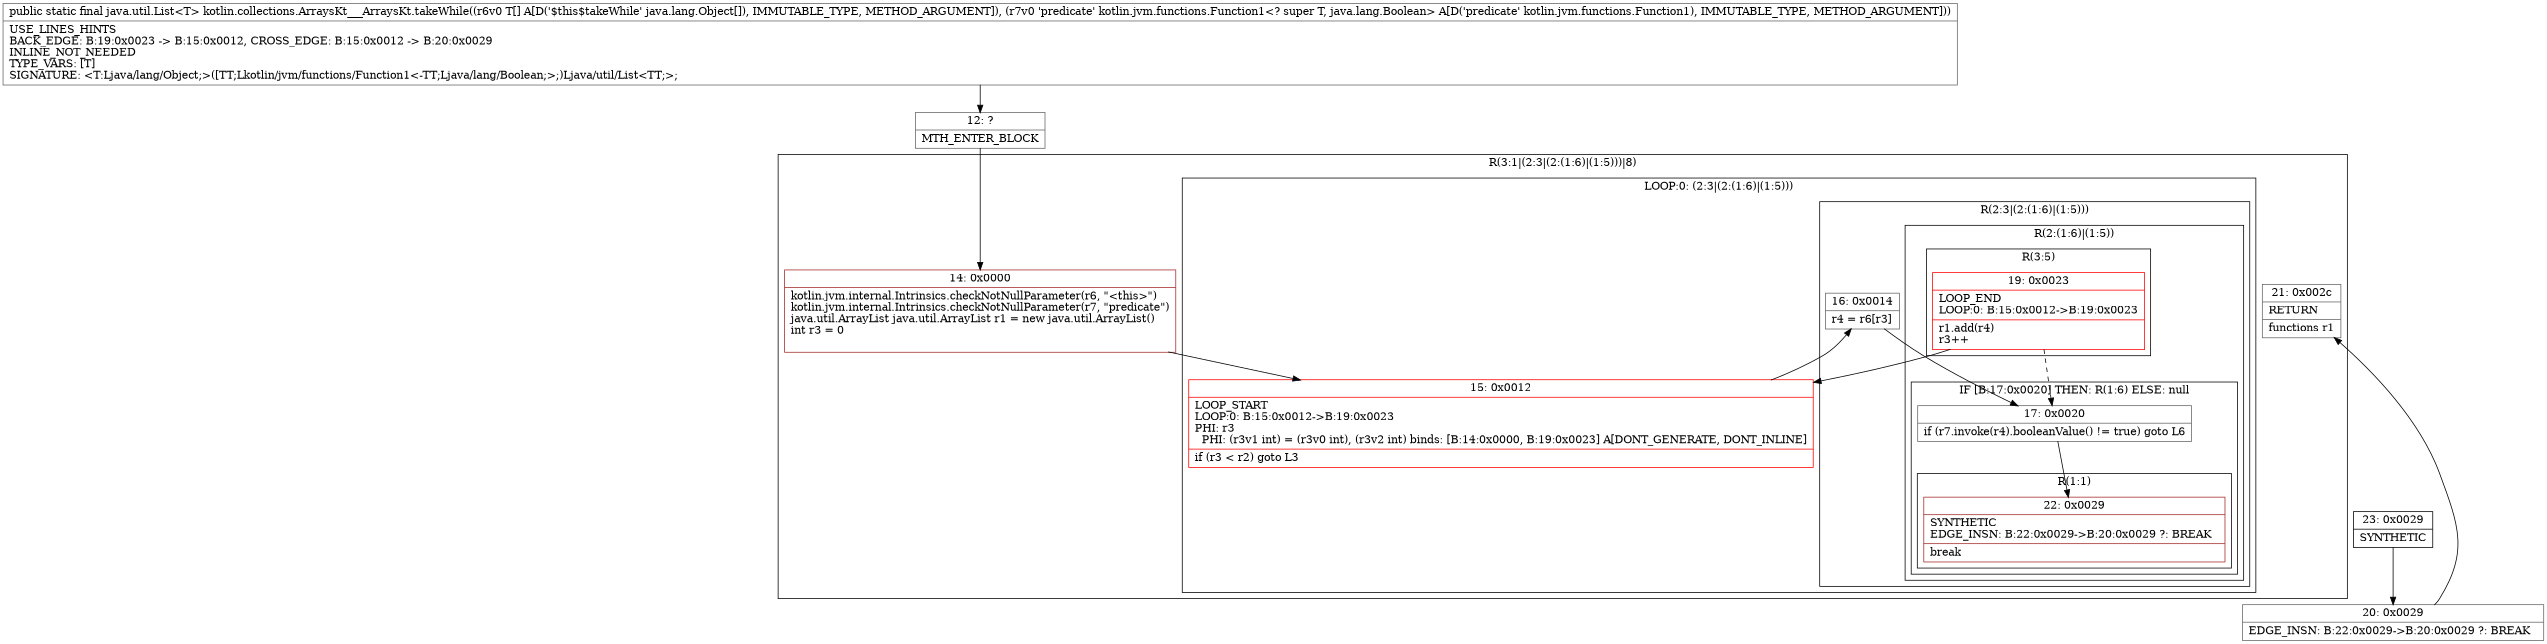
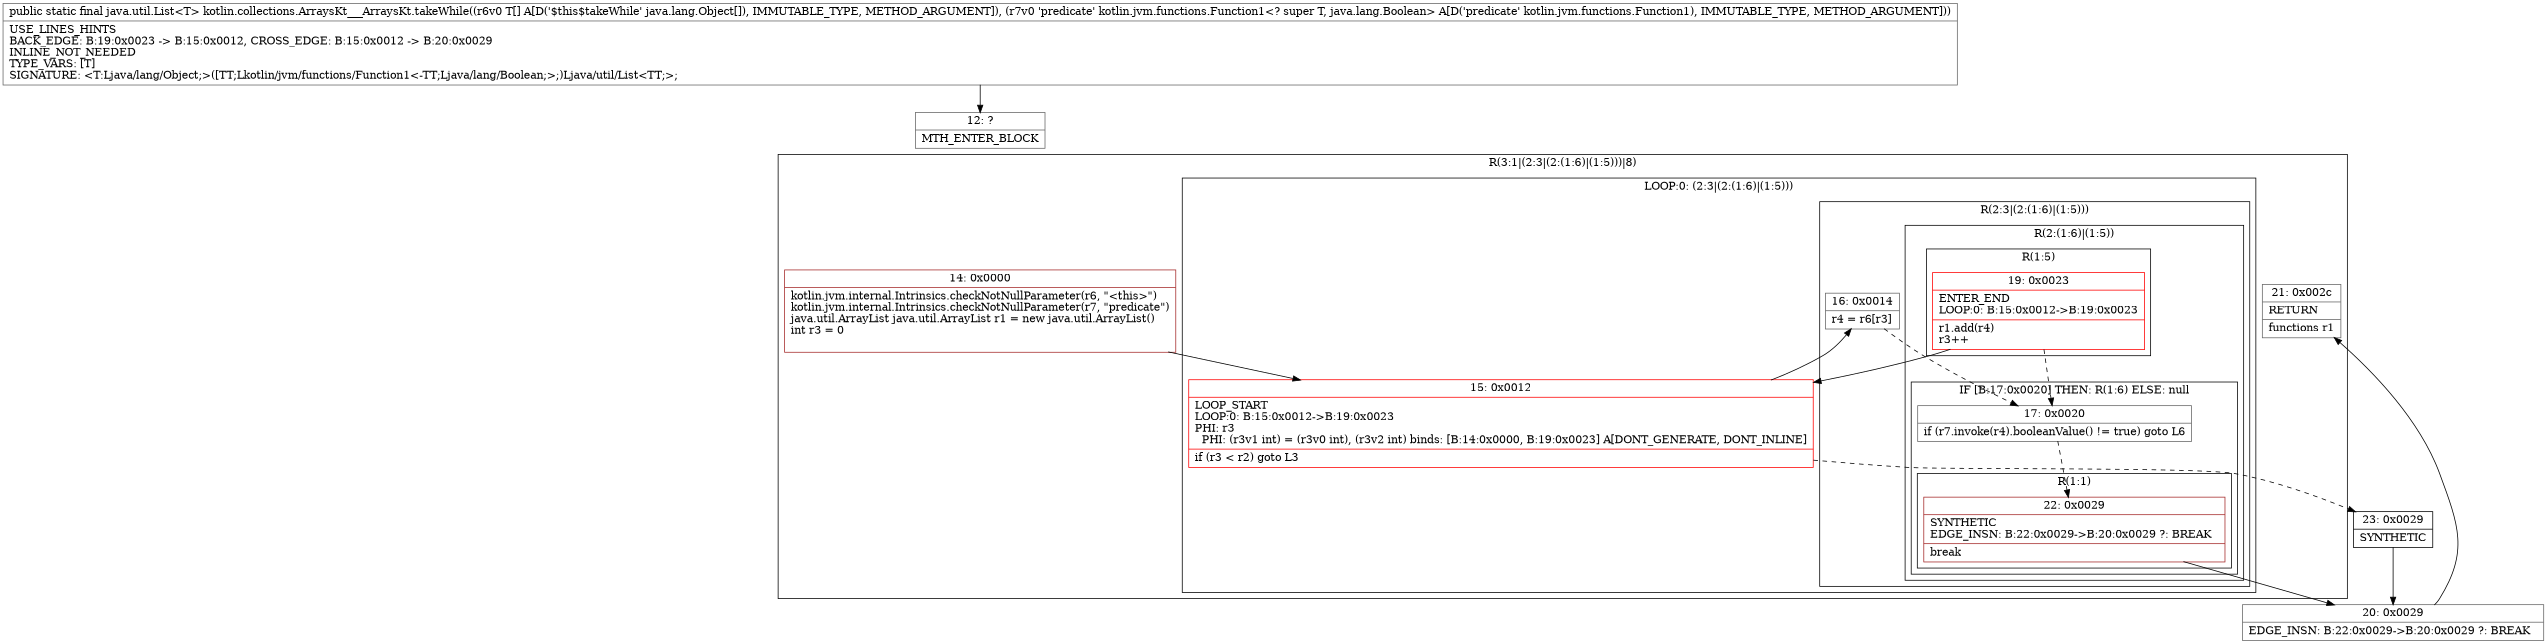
(980, 205) -> none
(2039, 258) -> (2039, 258)
(1970, 299) -> (1974, 299)
(1946, 369) -> (1946, 369)
(2062, 466) -> (2062, 463)
none -> (2070, 469)
none -> (2262, 584)
